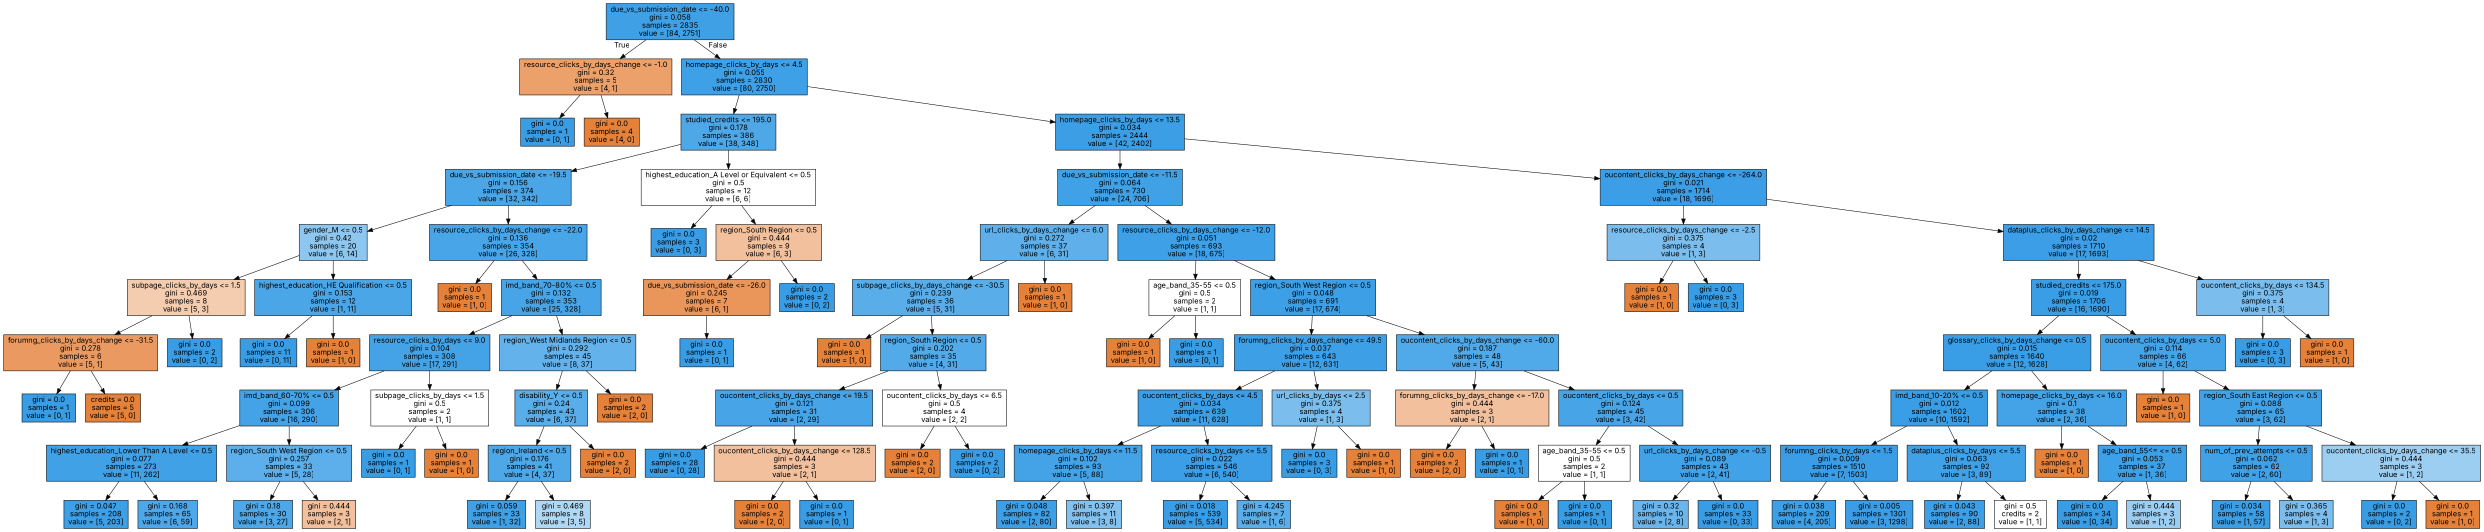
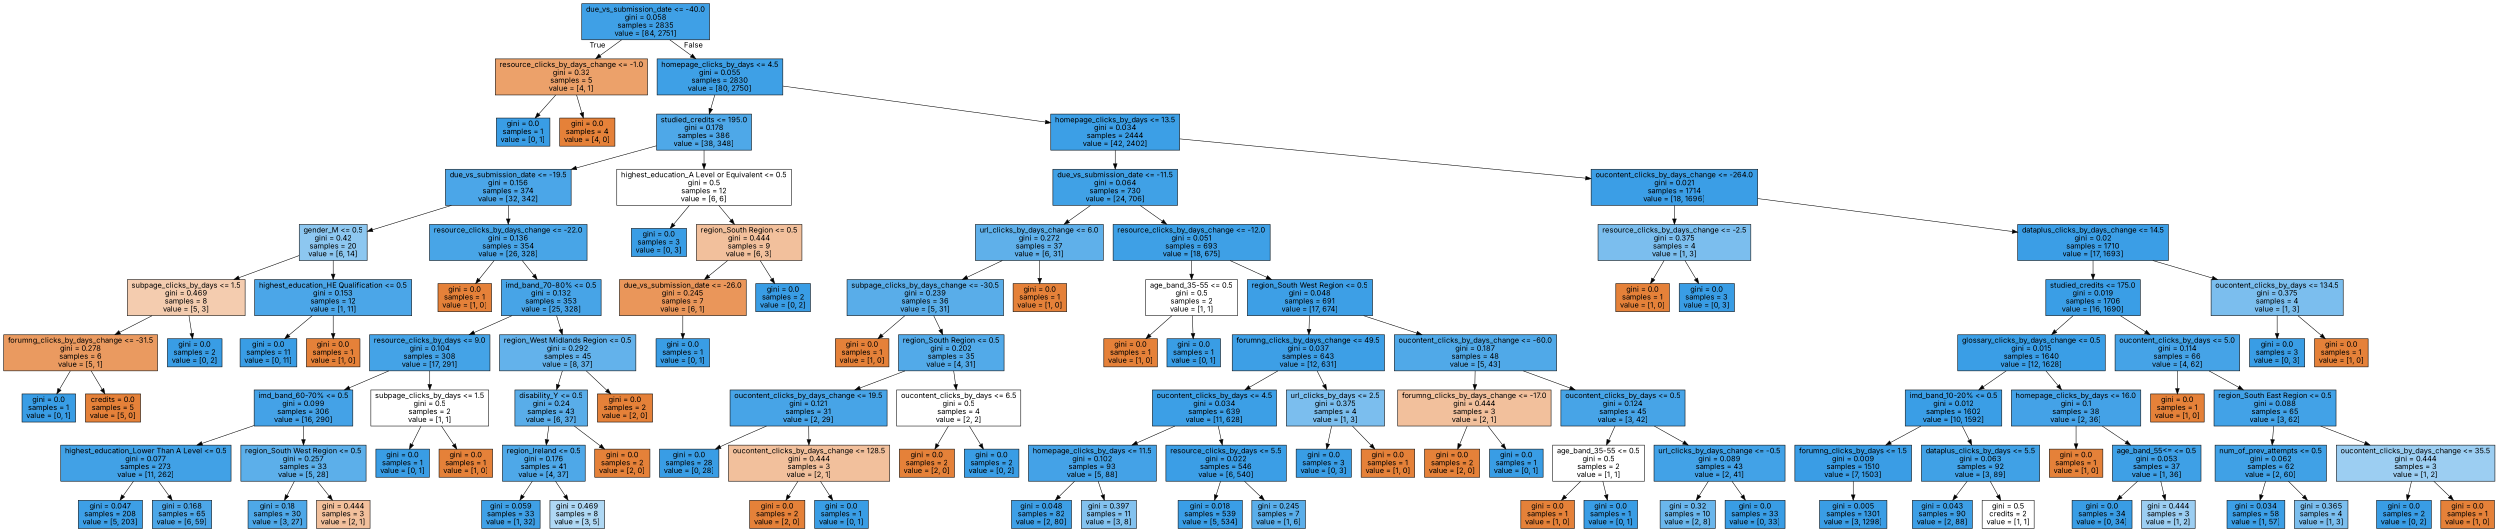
(1264, 514) -> (1279, 514)
(1804, 514) -> none
